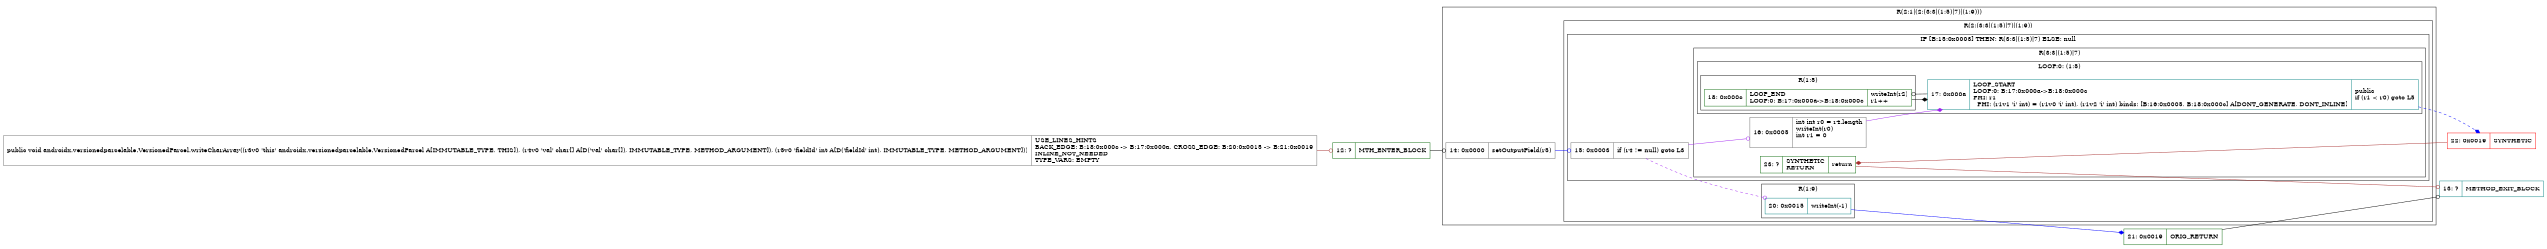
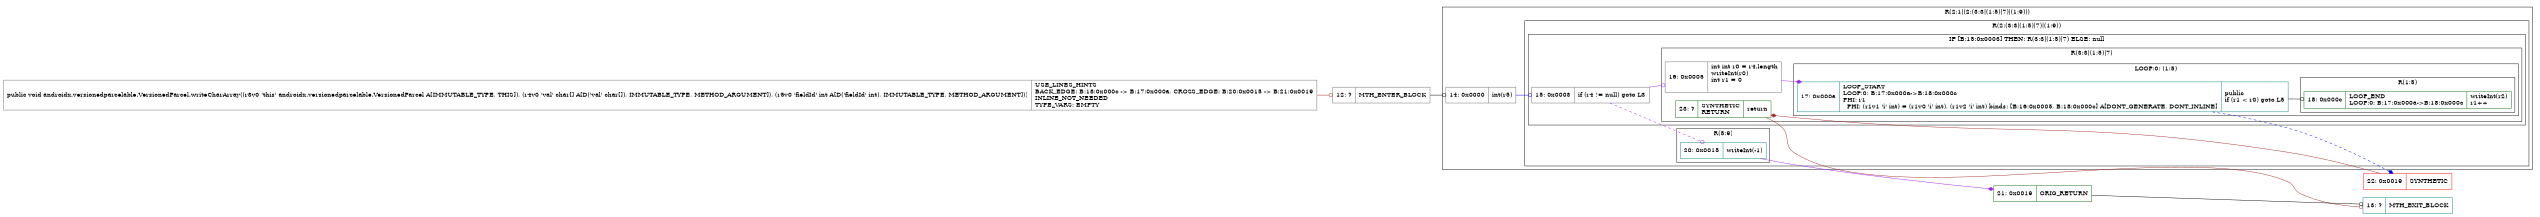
(1918, 100) -> none
(1522, 150) -> (1502, 95)
(1381, 151) -> (1381, 95)
(1808, 189) -> (1723, 134)
(2503, 189) -> (2419, 205)
(1958, 219) -> (1902, 179)
